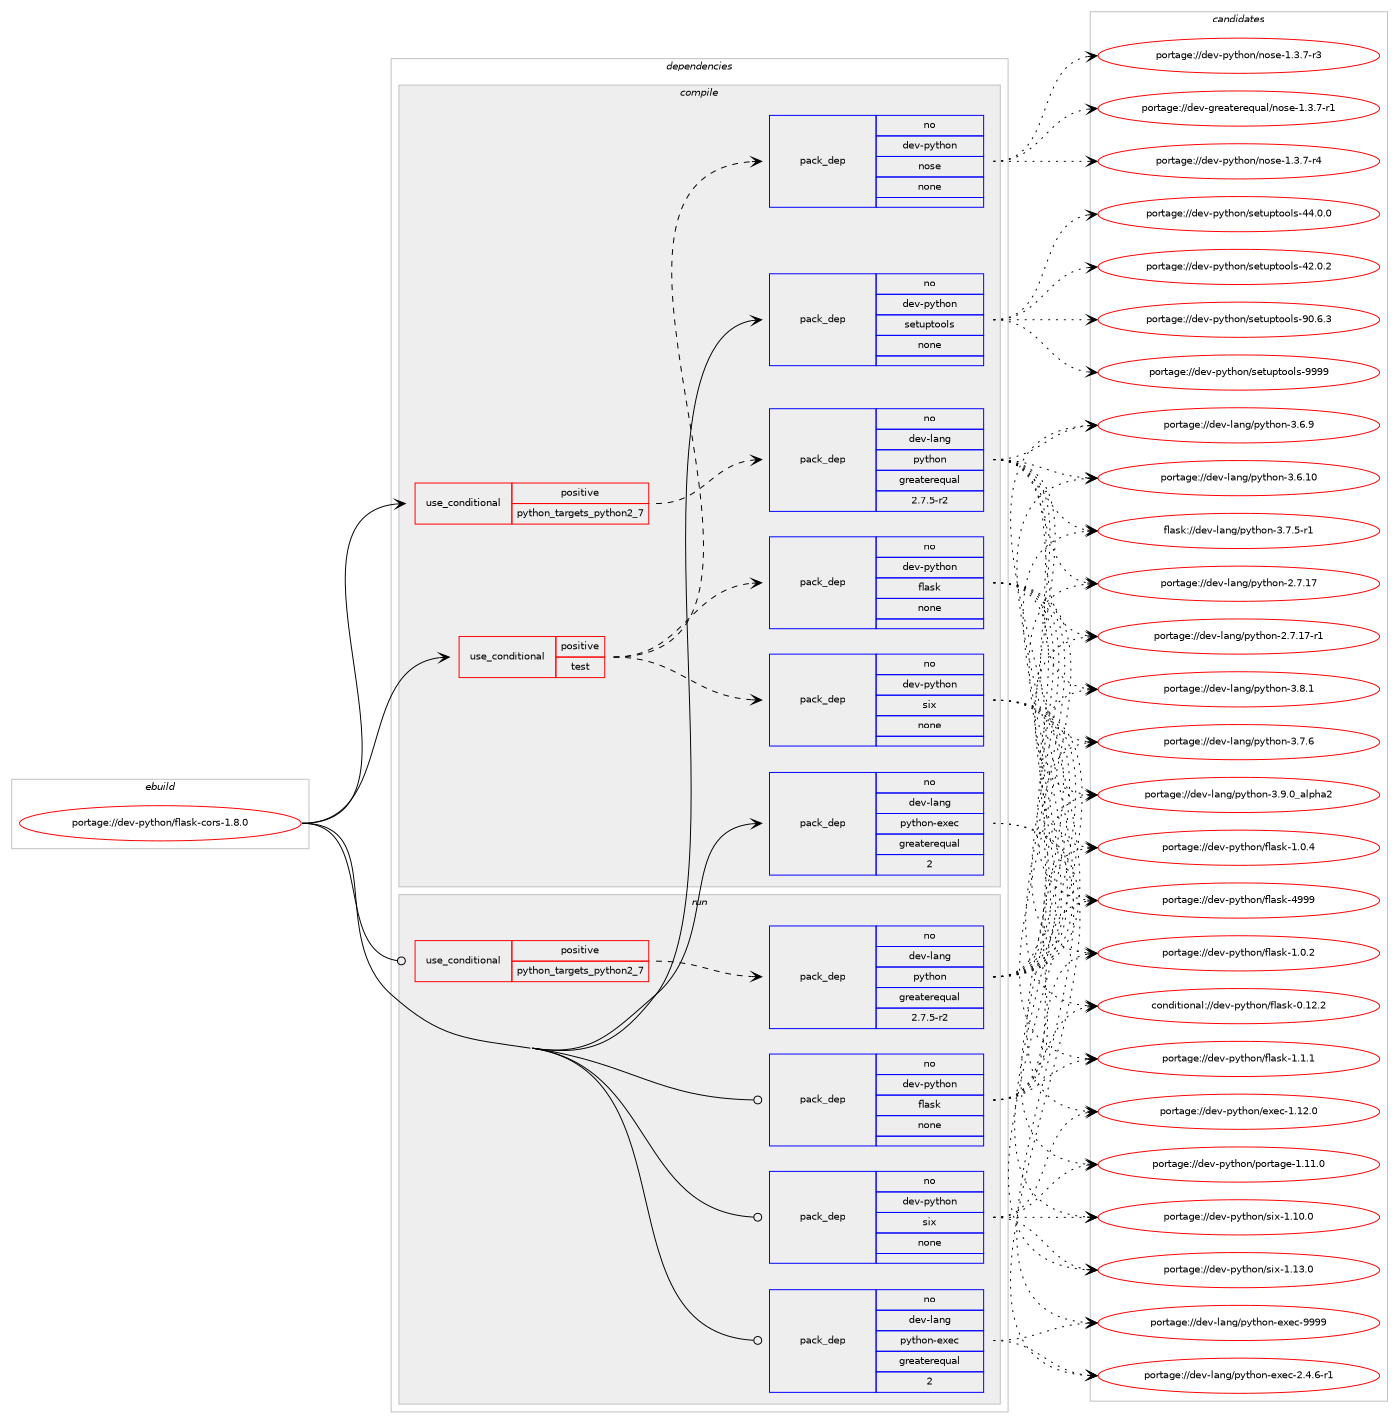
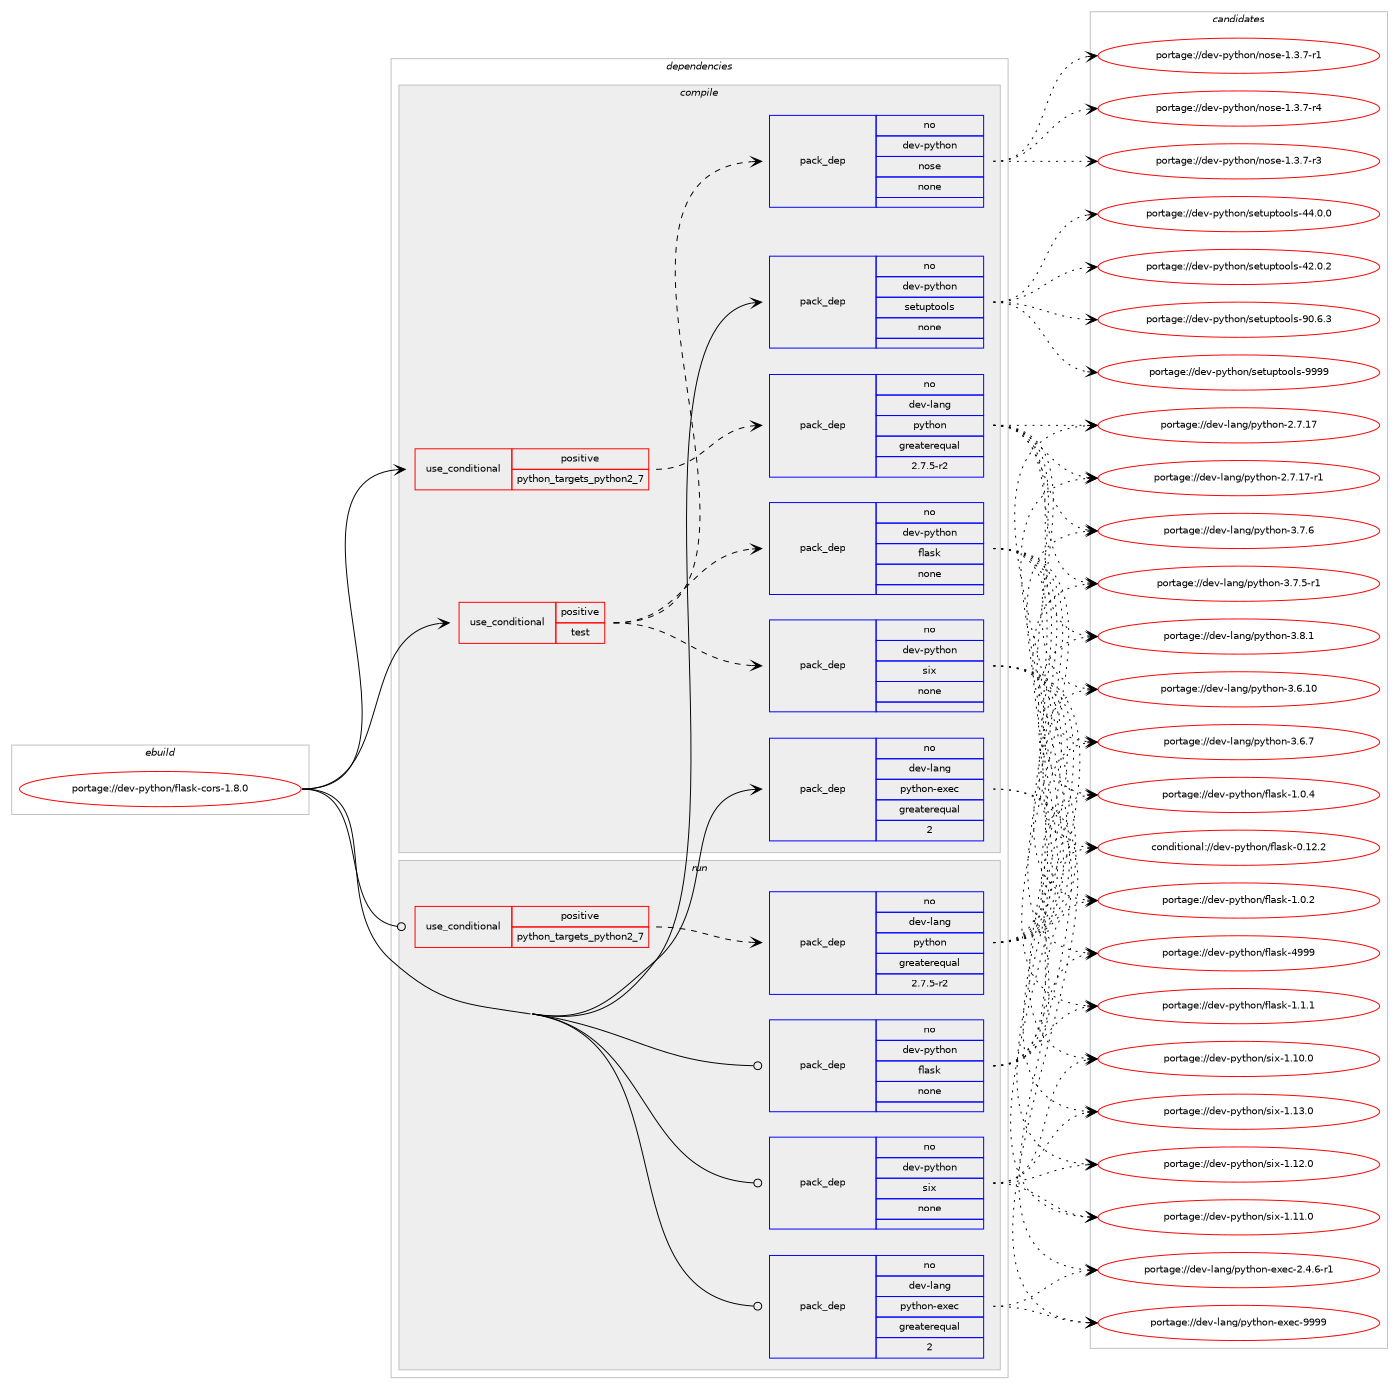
(1239, 109) -> (1239, 56)
(1239, 425) -> (1239, 742)
(1239, 531) -> (1239, 584)
(1239, 795) -> none
(1239, 1112) -> (1239, 1165)
(1239, 1165) -> (1239, 1217)
